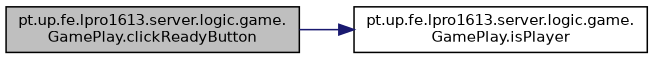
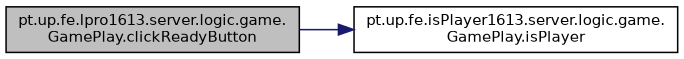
(501, 30) -> (516, 30)
